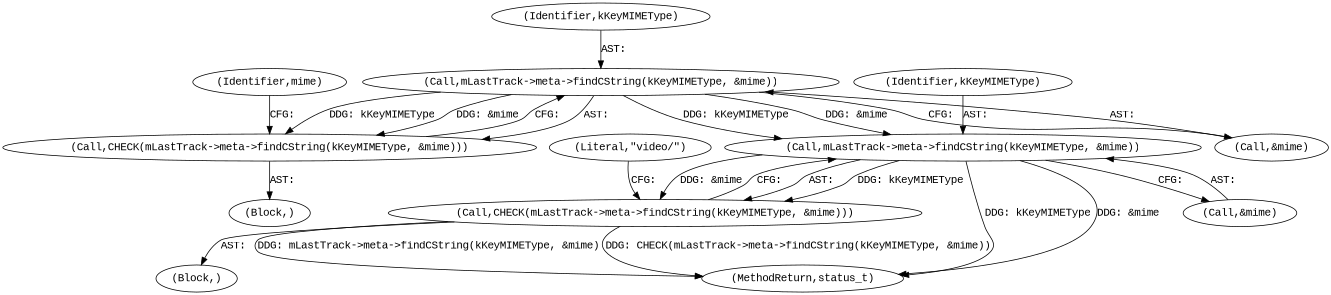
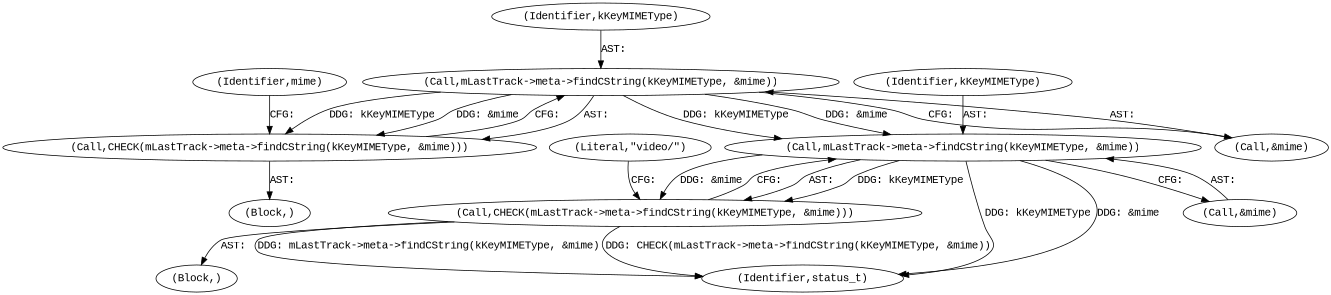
(803, 279) -> (803, 279)
